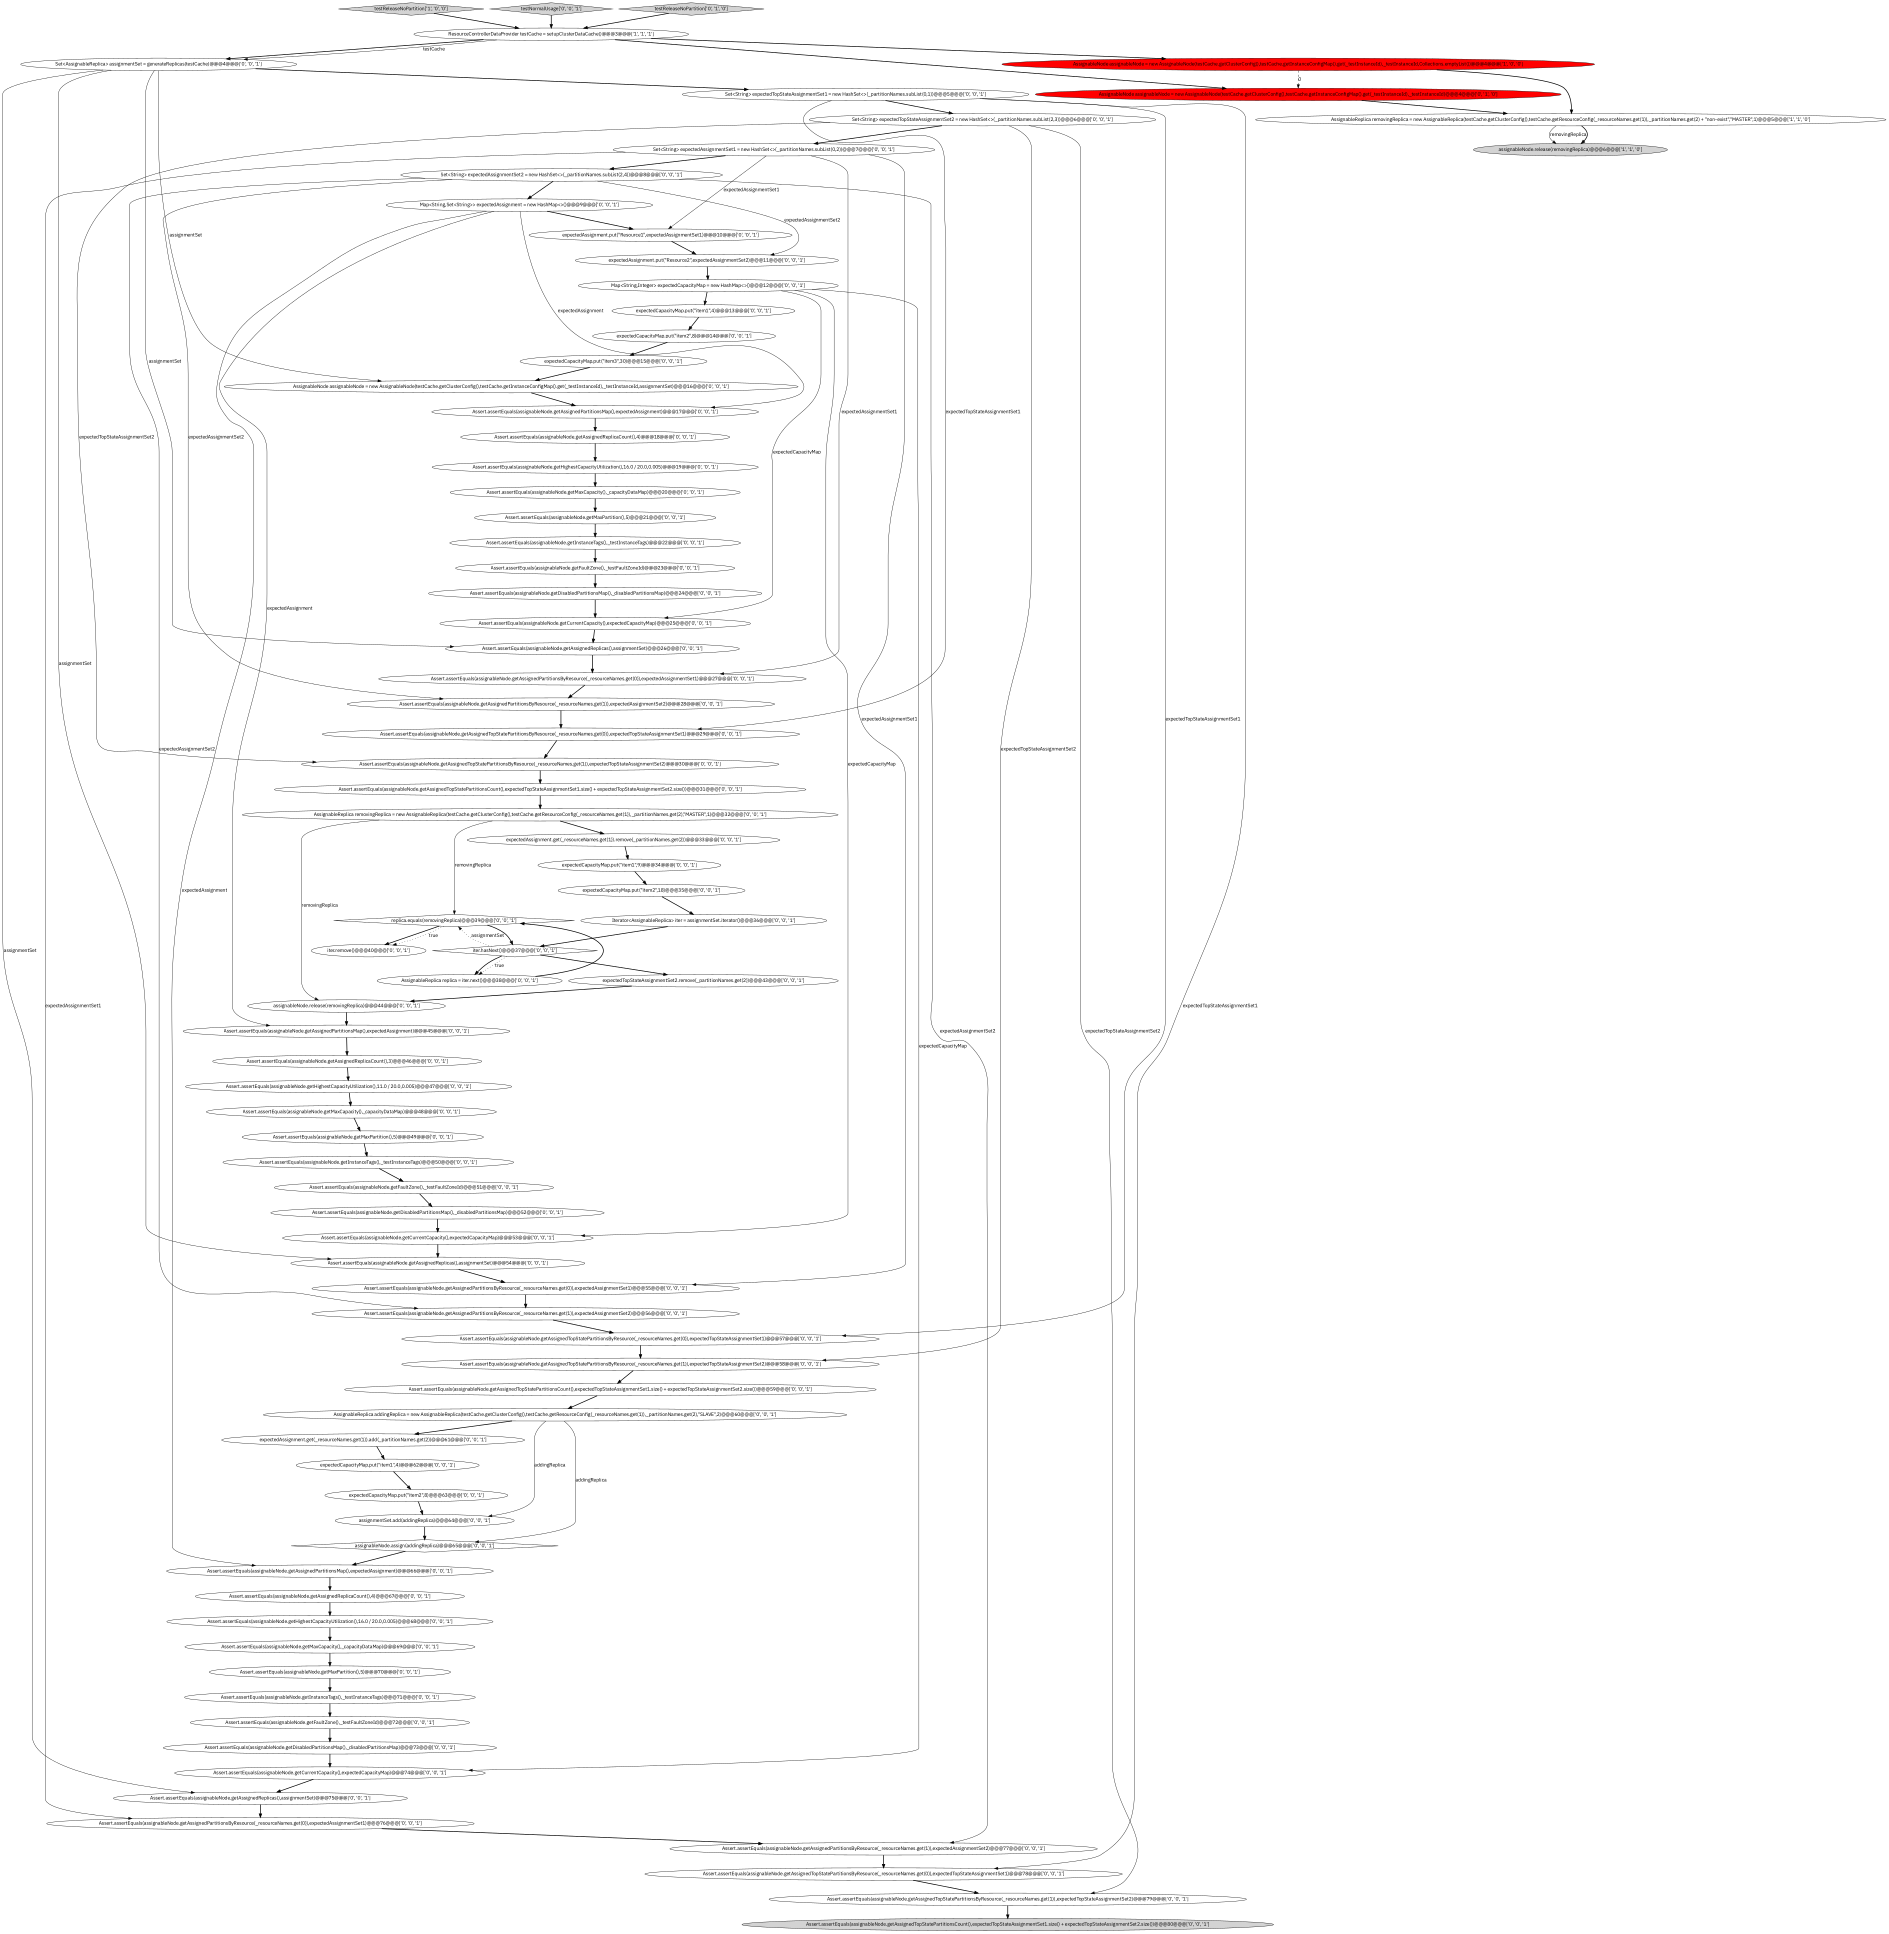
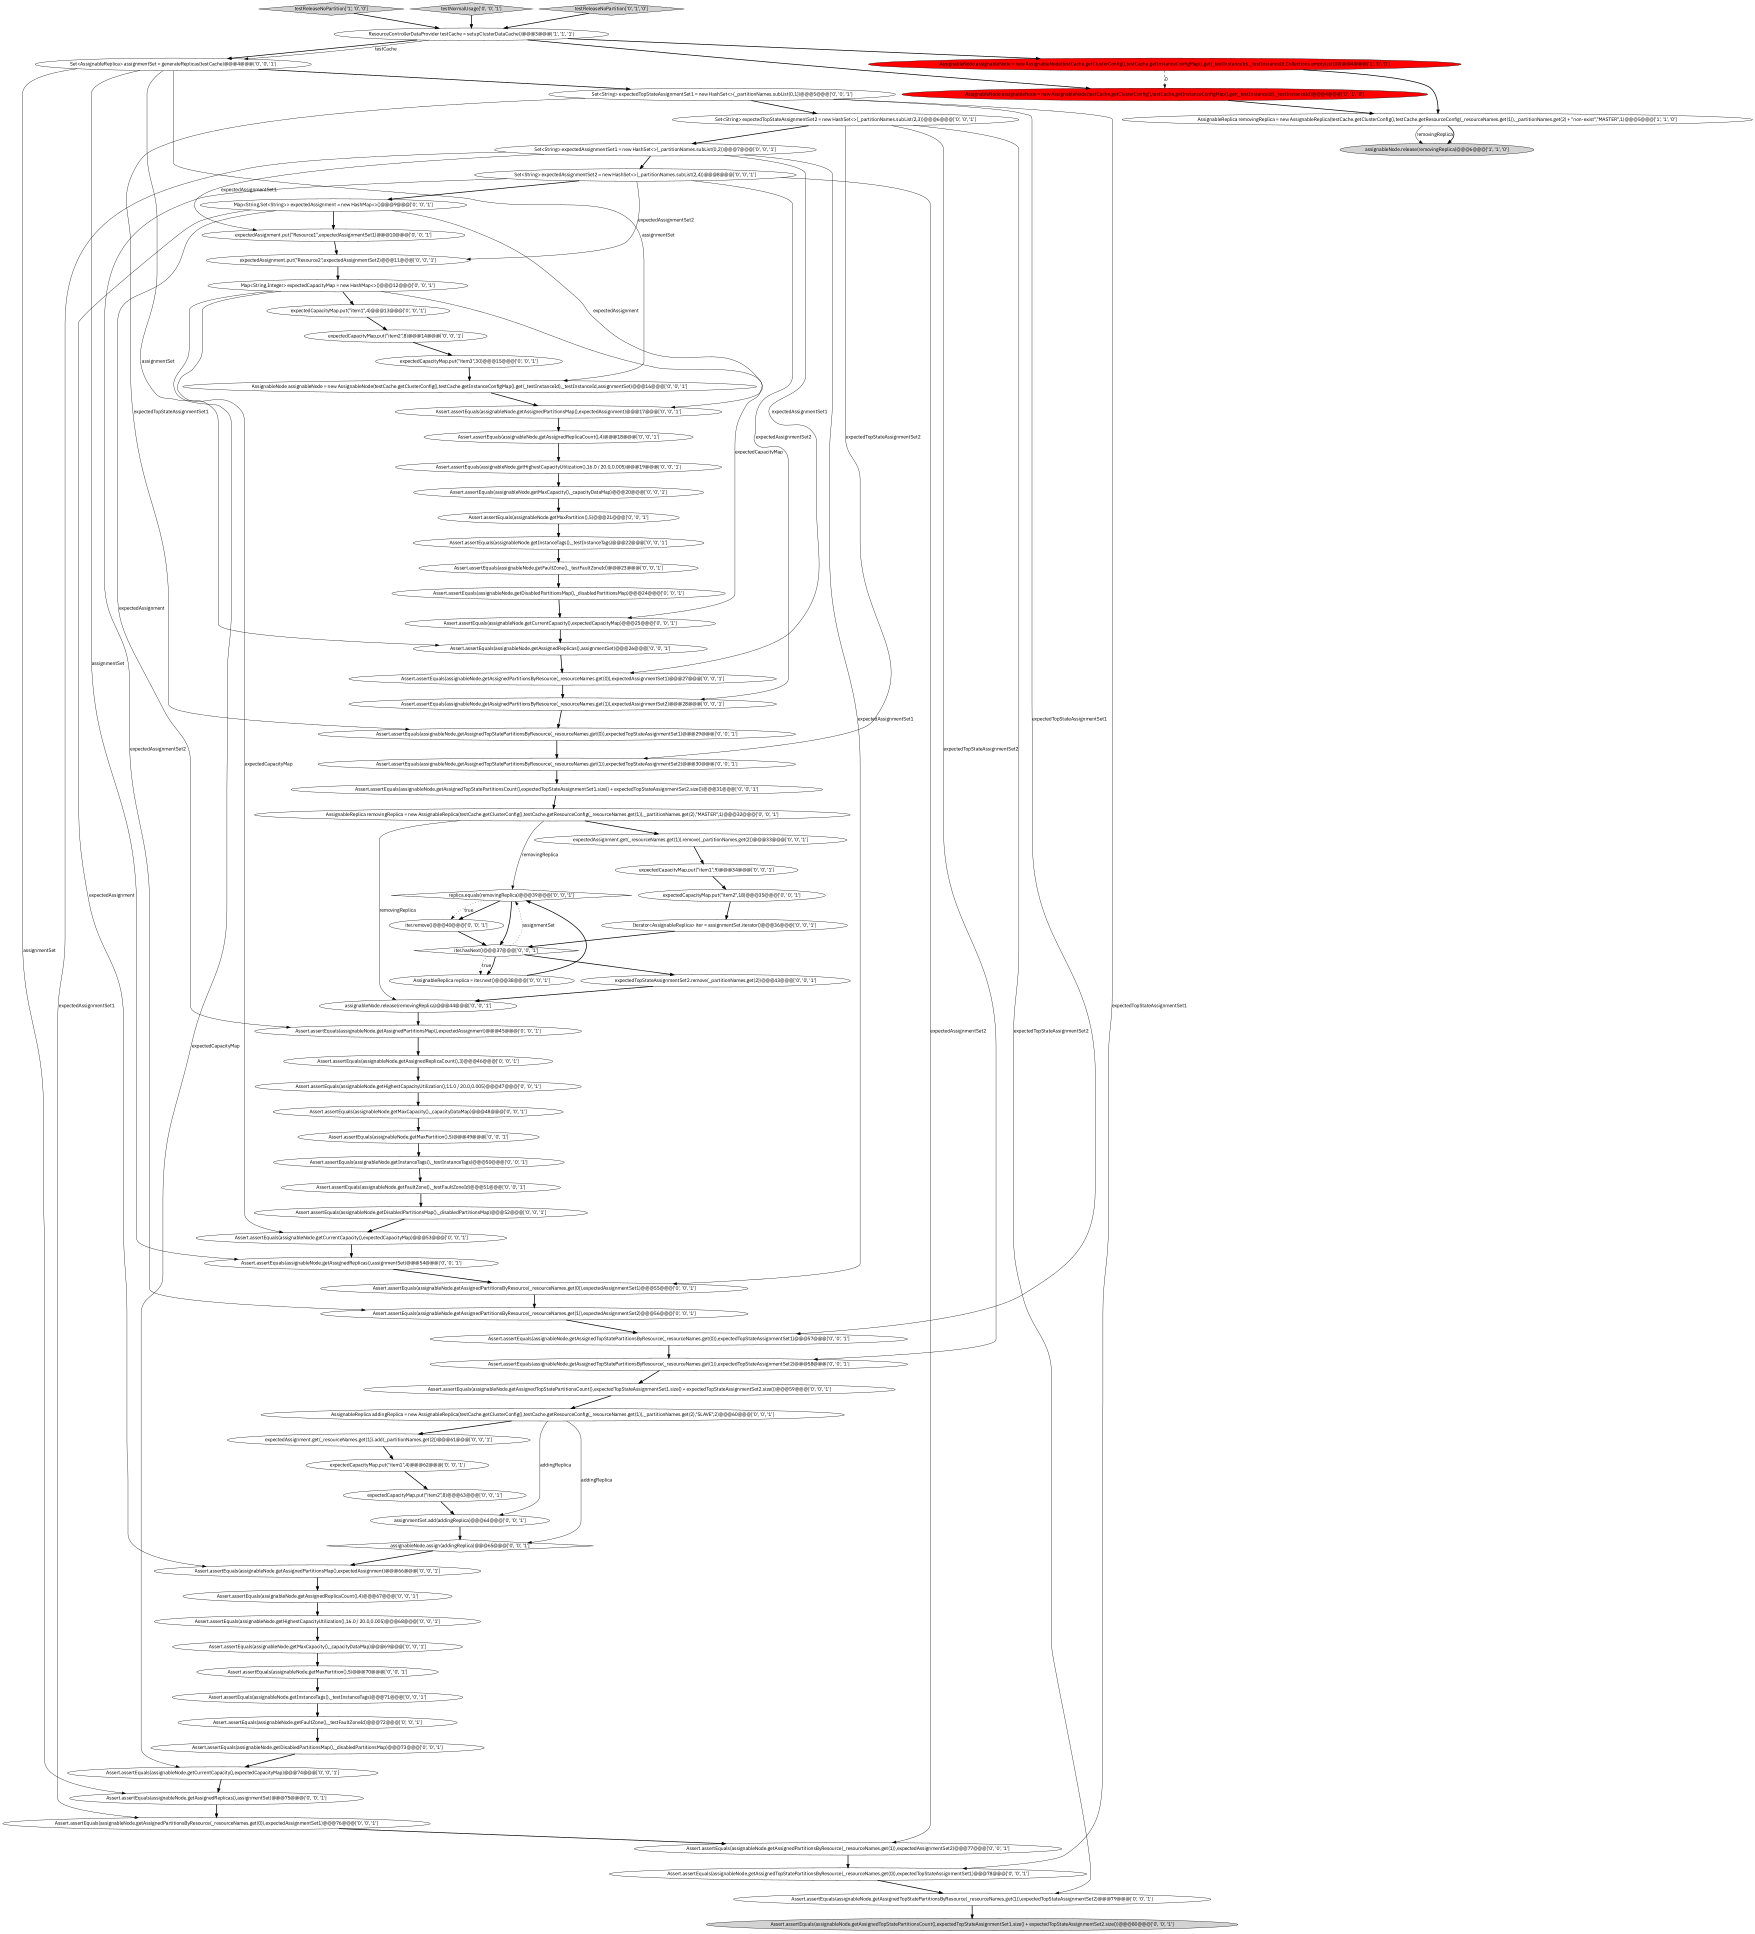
none -> (470, 938)
